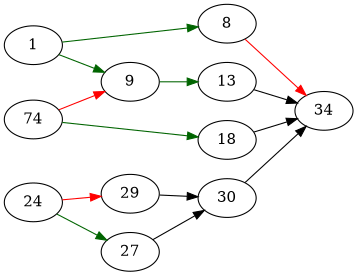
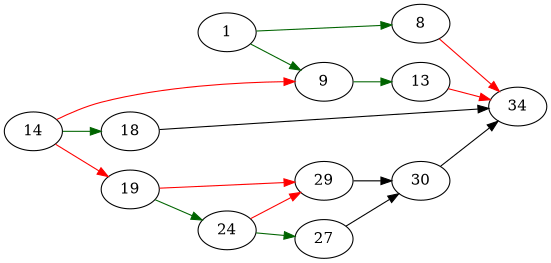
(270, 95) -> (464, 93)
(33, 119) -> (33, 131)
none -> (130, 189)
